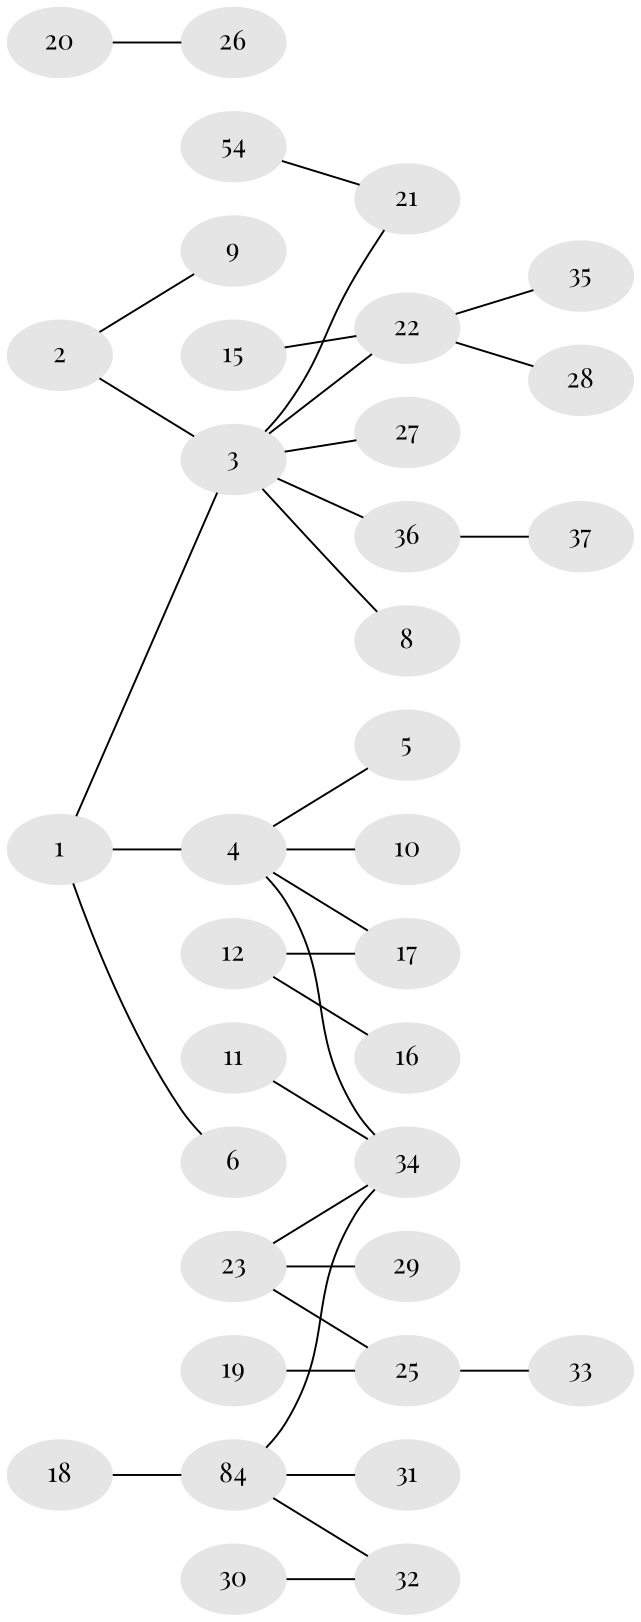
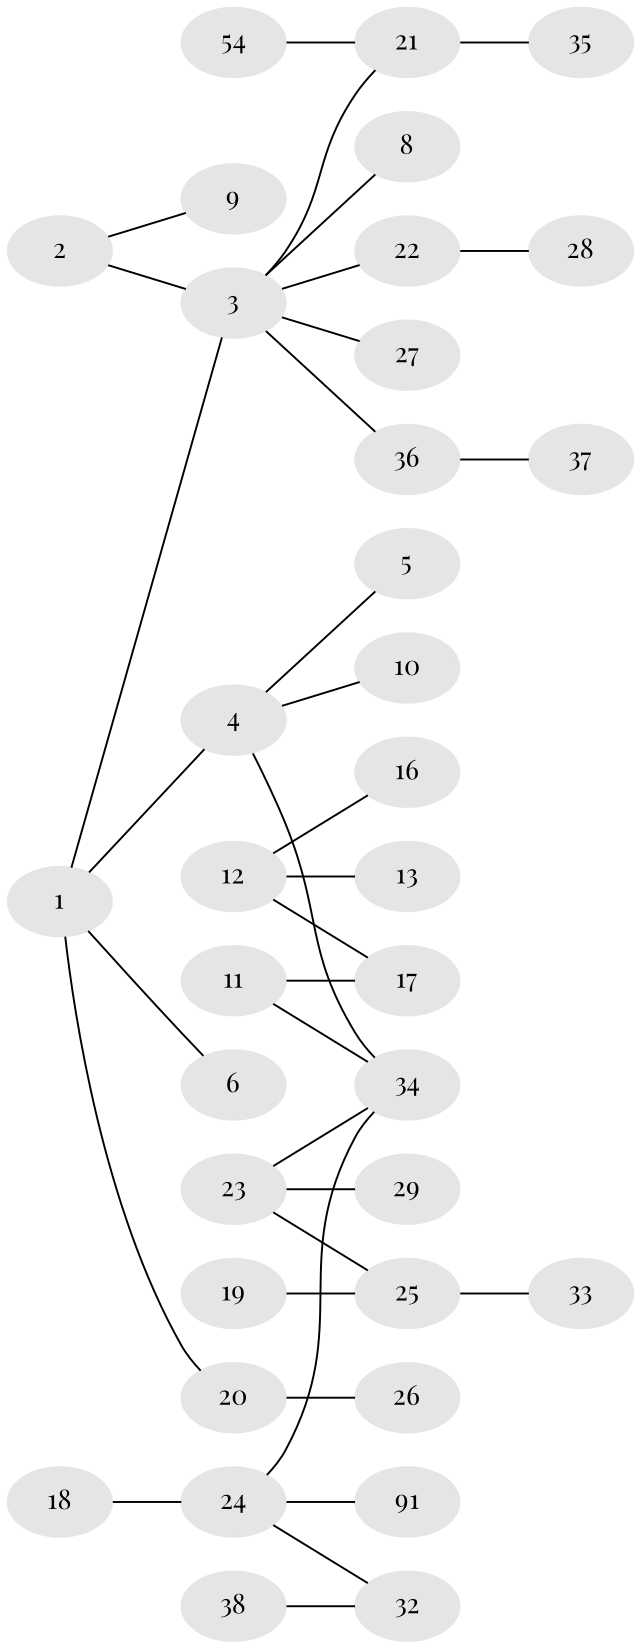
(495, 302) -> (495, 42)
(234, 355) -> none
none -> (407, 876)
(321, 902) -> (316, 981)
none -> (109, 1162)
(234, 1475) -> (234, 1502)
(407, 1475) -> (407, 1502)
(234, 1579) -> (234, 1606)
